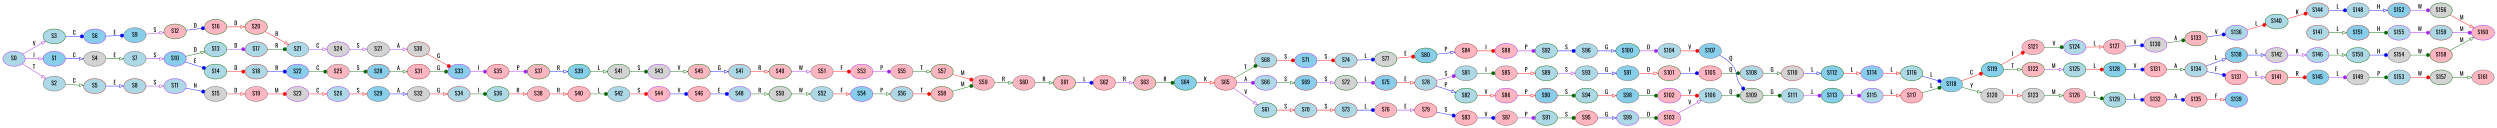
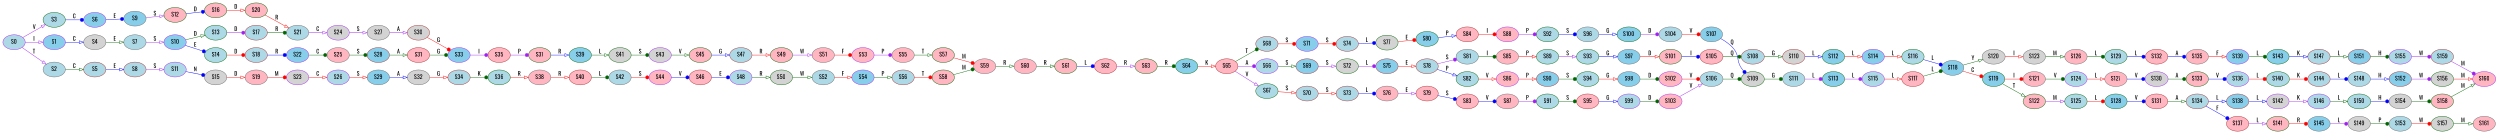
none -> (2278, 57)
(1586, 73) -> (1588, 57)
(478, 91) -> (479, 74)
